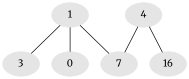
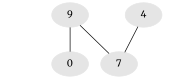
(70, 15) -> (70, 15)
(21, 64) -> none
(168, 64) -> none
